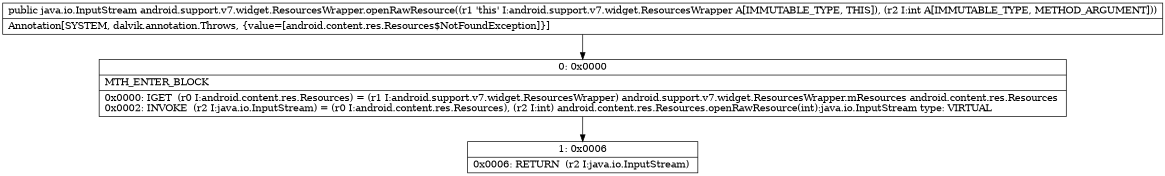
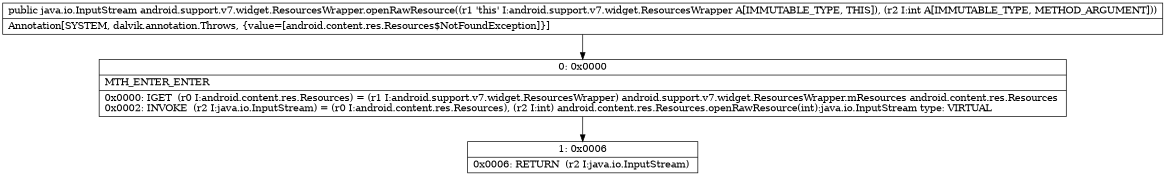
(157, 83) -> (157, 83)
